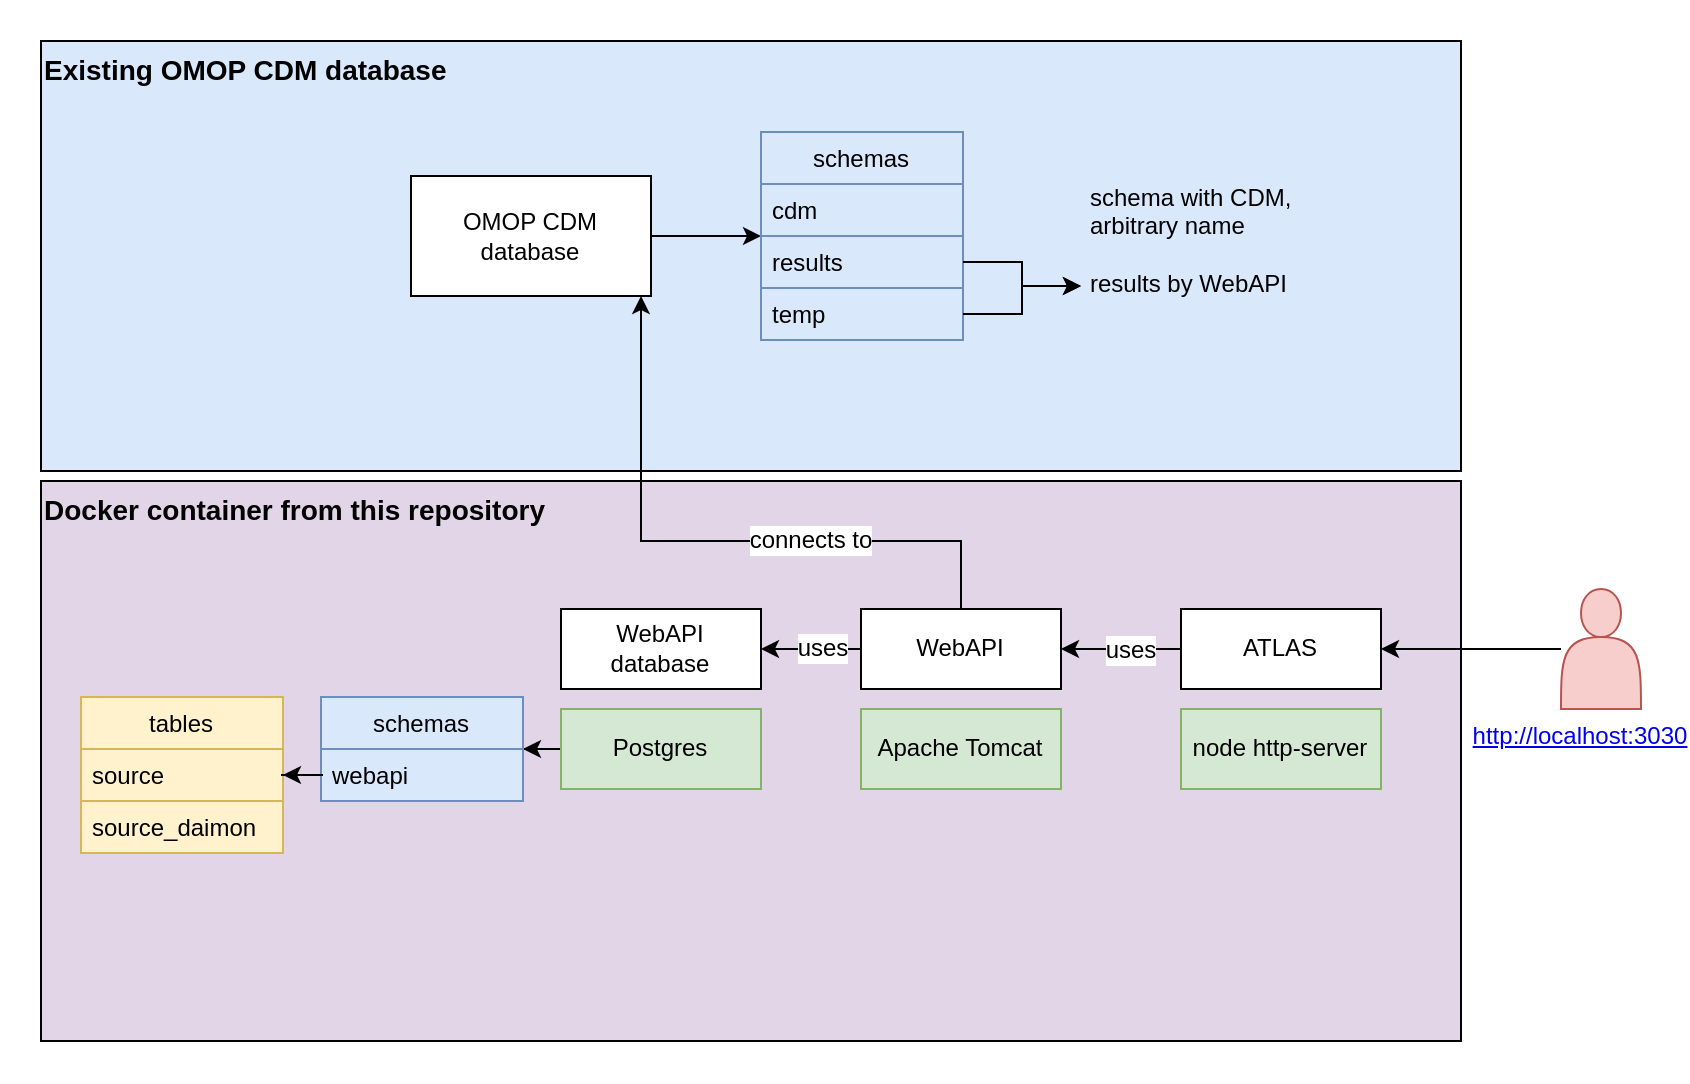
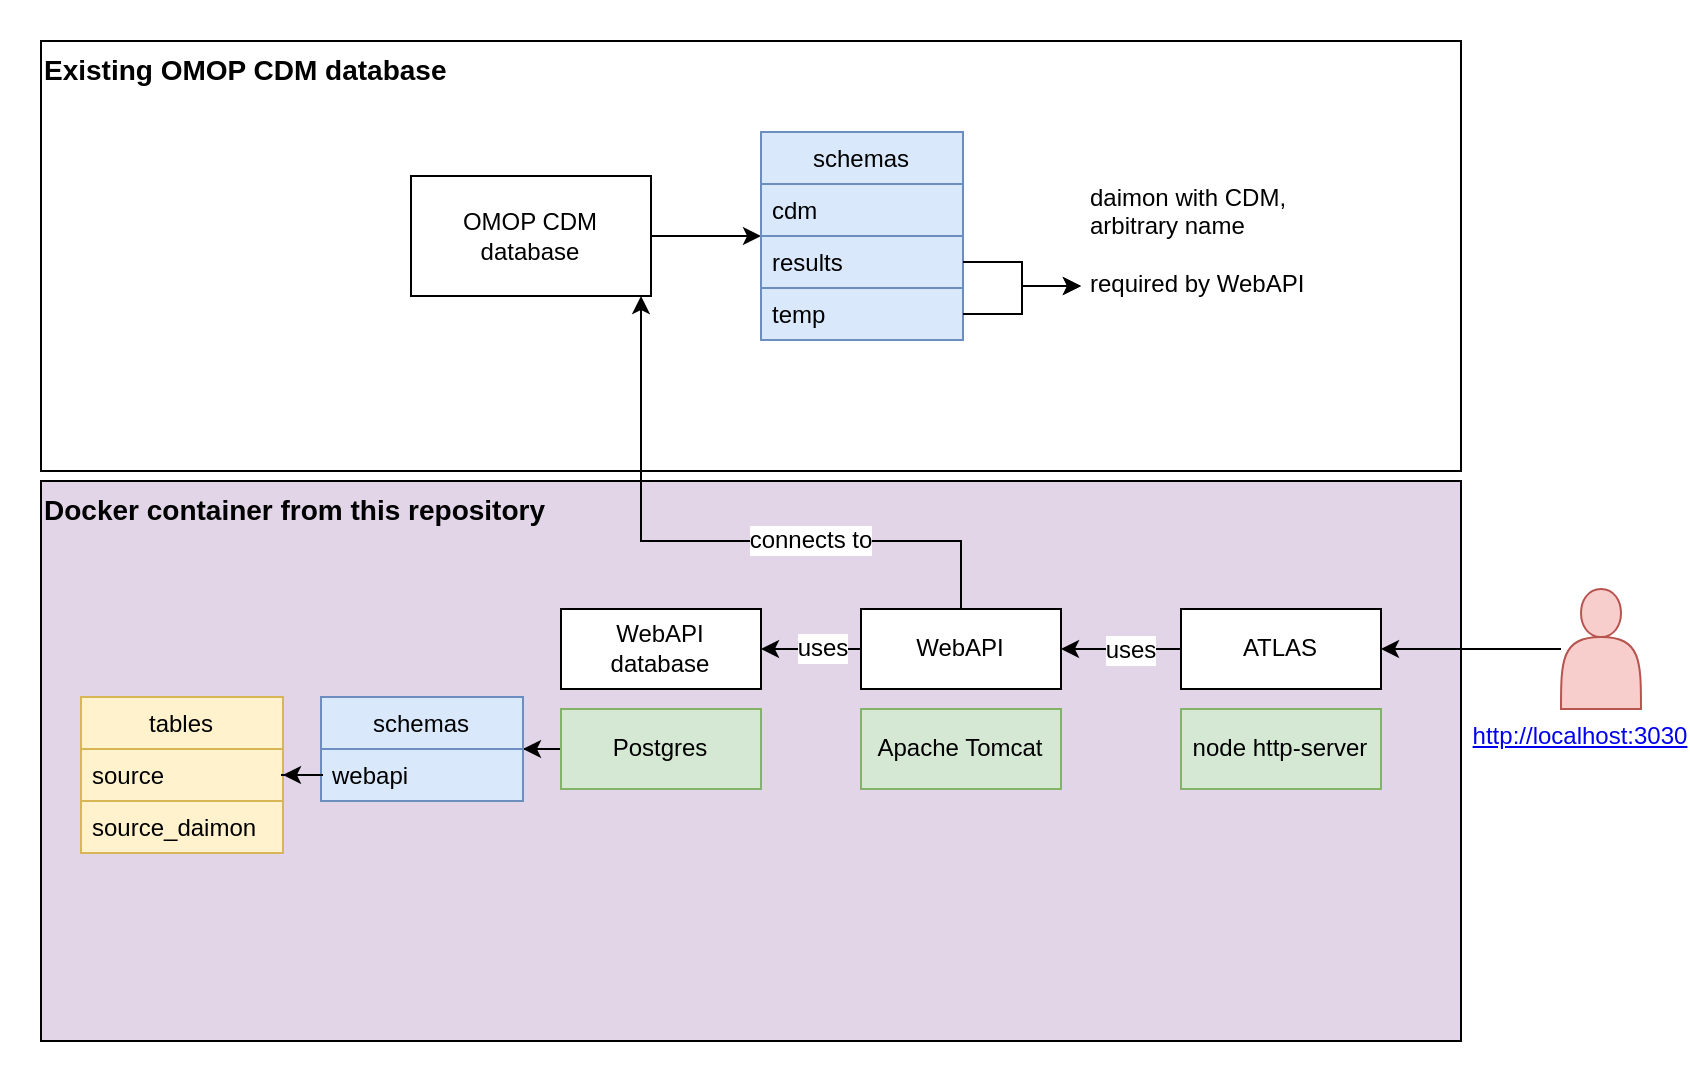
(1213, 190) -> (1213, 190)
(751, 256) -> (751, 256)
(1196, 261) -> (1203, 261)
